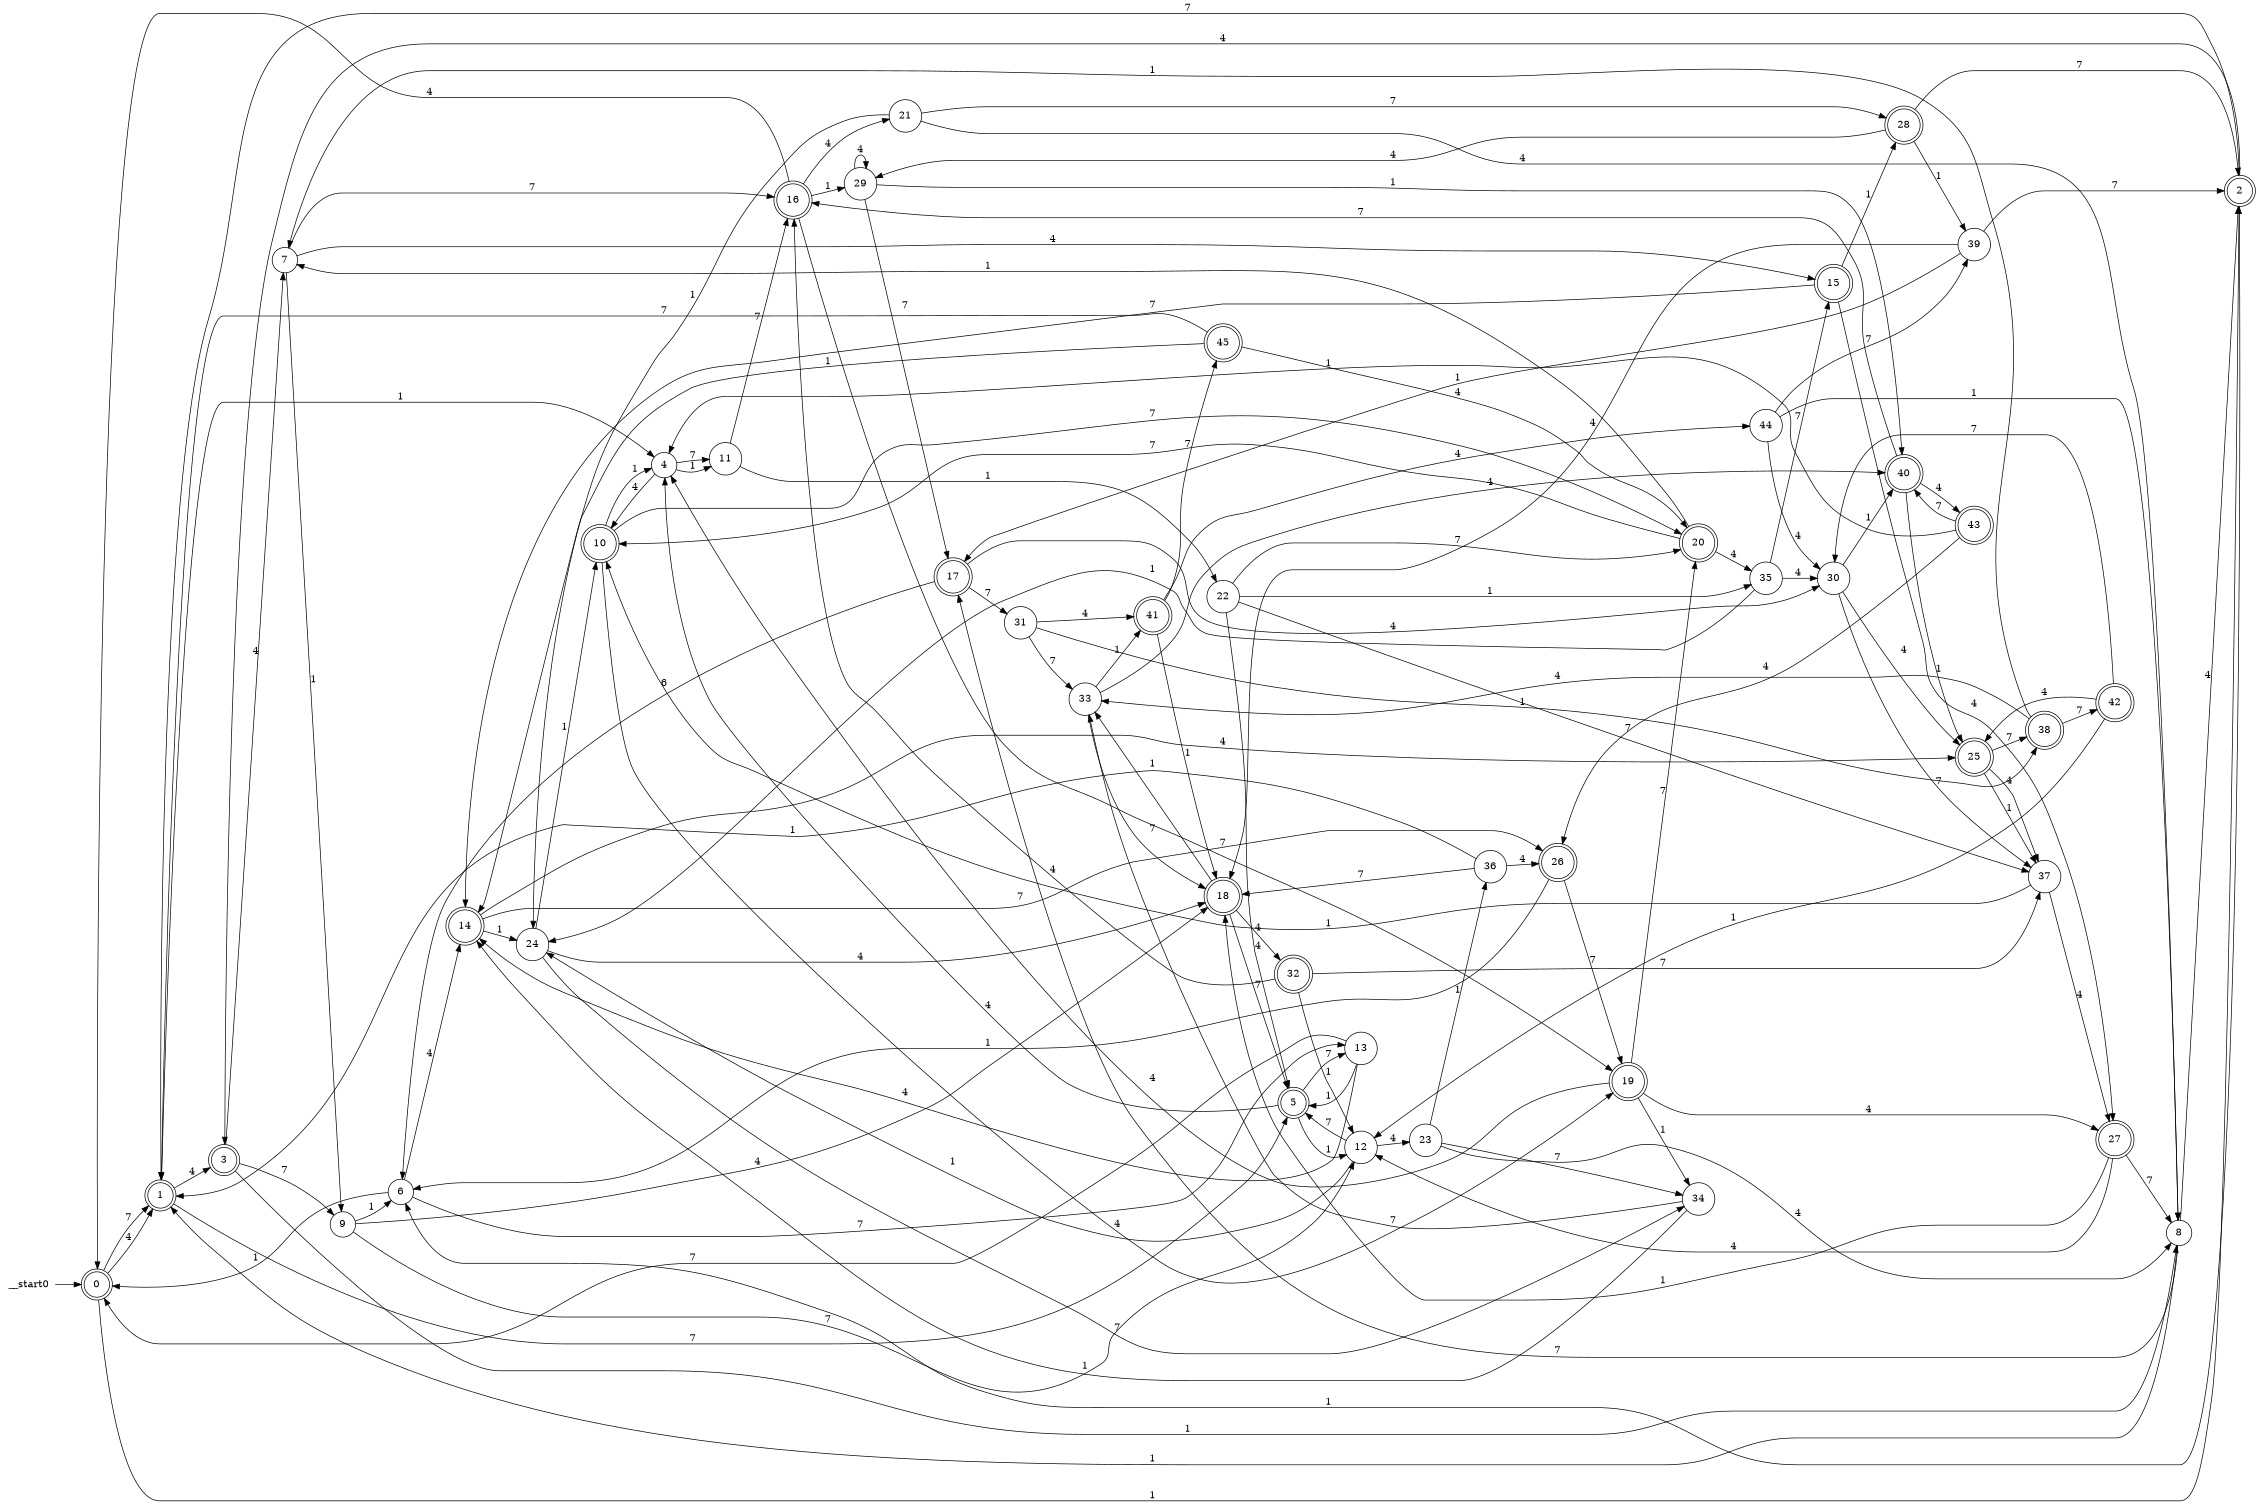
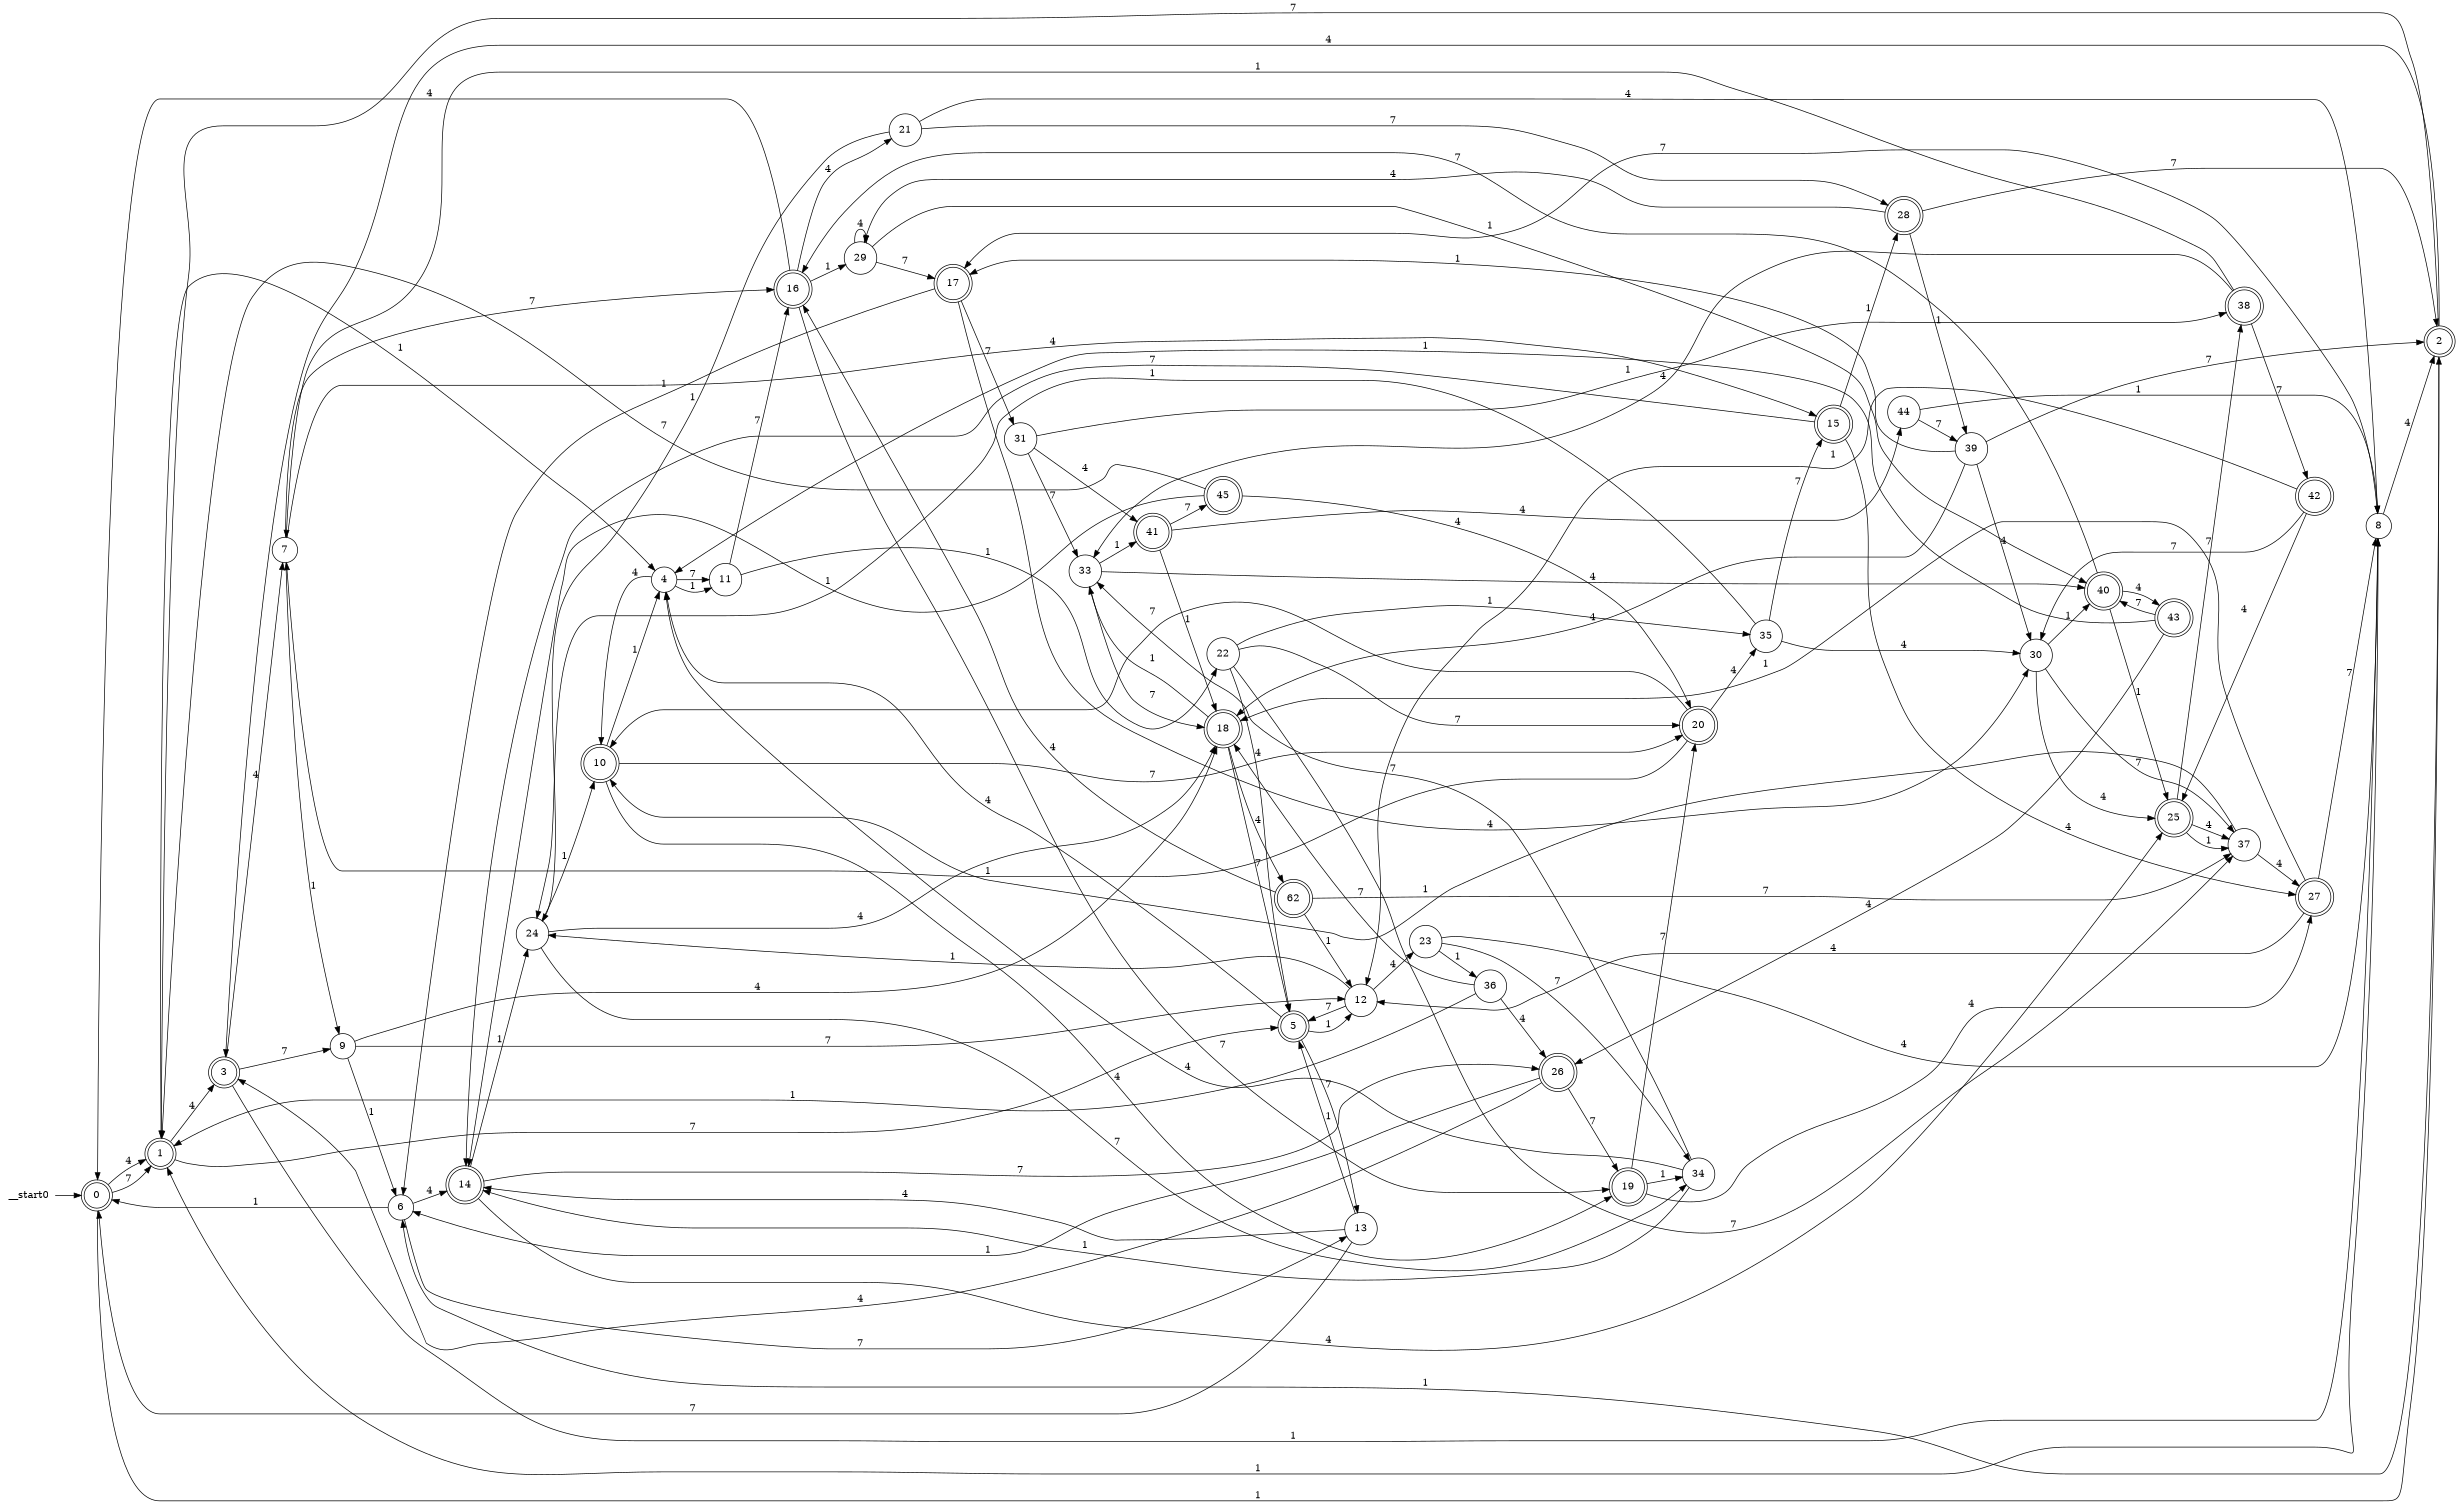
(1779, 501) -> (2003, 549)
(664, 683) -> (664, 384)
(1293, 974) -> (1293, 899)
(1056, 1002) -> (1102, 1018)
none -> (838, 1308)
